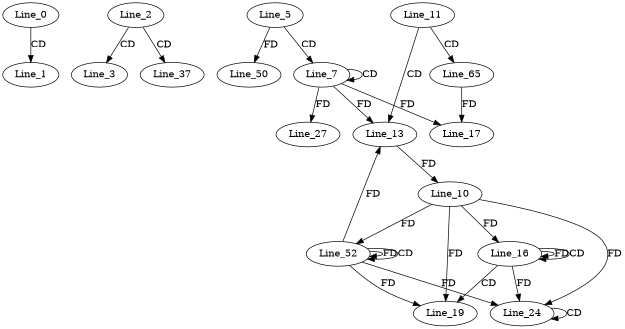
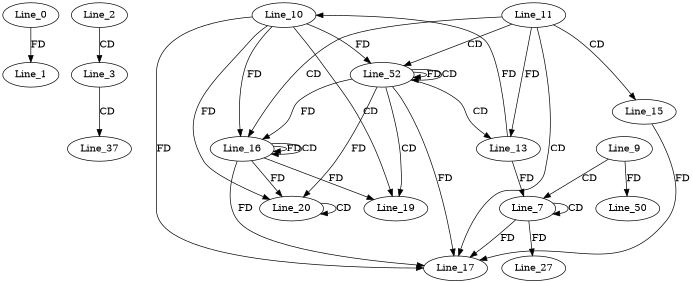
(275, 15) -> (624, 149)
none -> (357, 33)
(152, 42) -> (99, 108)
none -> (461, 44)
(38, 45) -> (38, 45)
(414, 75) -> (532, 75)
(462, 75) -> (644, 112)
none -> (303, 98)
(351, 102) -> (517, 176)
none -> (547, 161)
none -> (432, 164)
(373, 194) -> (480, 112)
none -> (161, 219)
none -> (294, 247)
(456, 254) -> (370, 112)
(388, 284) -> (409, 149)
(488, 284) -> (336, 179)
(522, 314) -> (292, 209)
